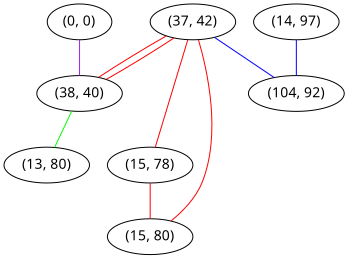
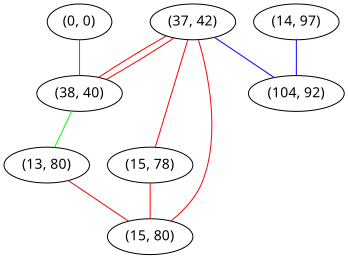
none -> (98, 201)
